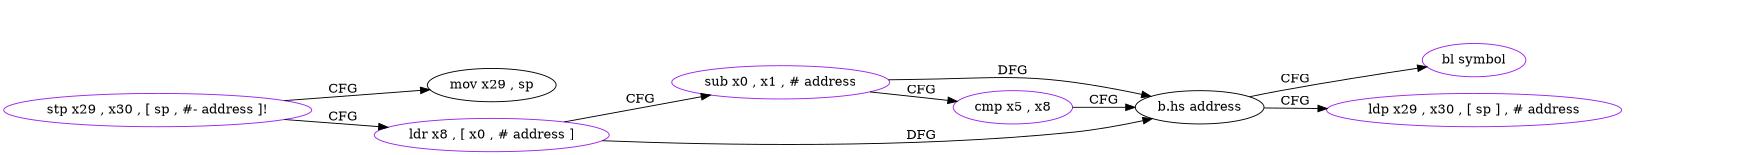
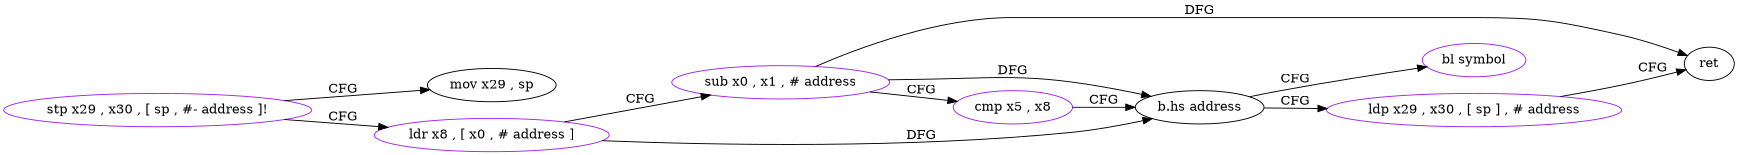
none -> (1709, 64)
